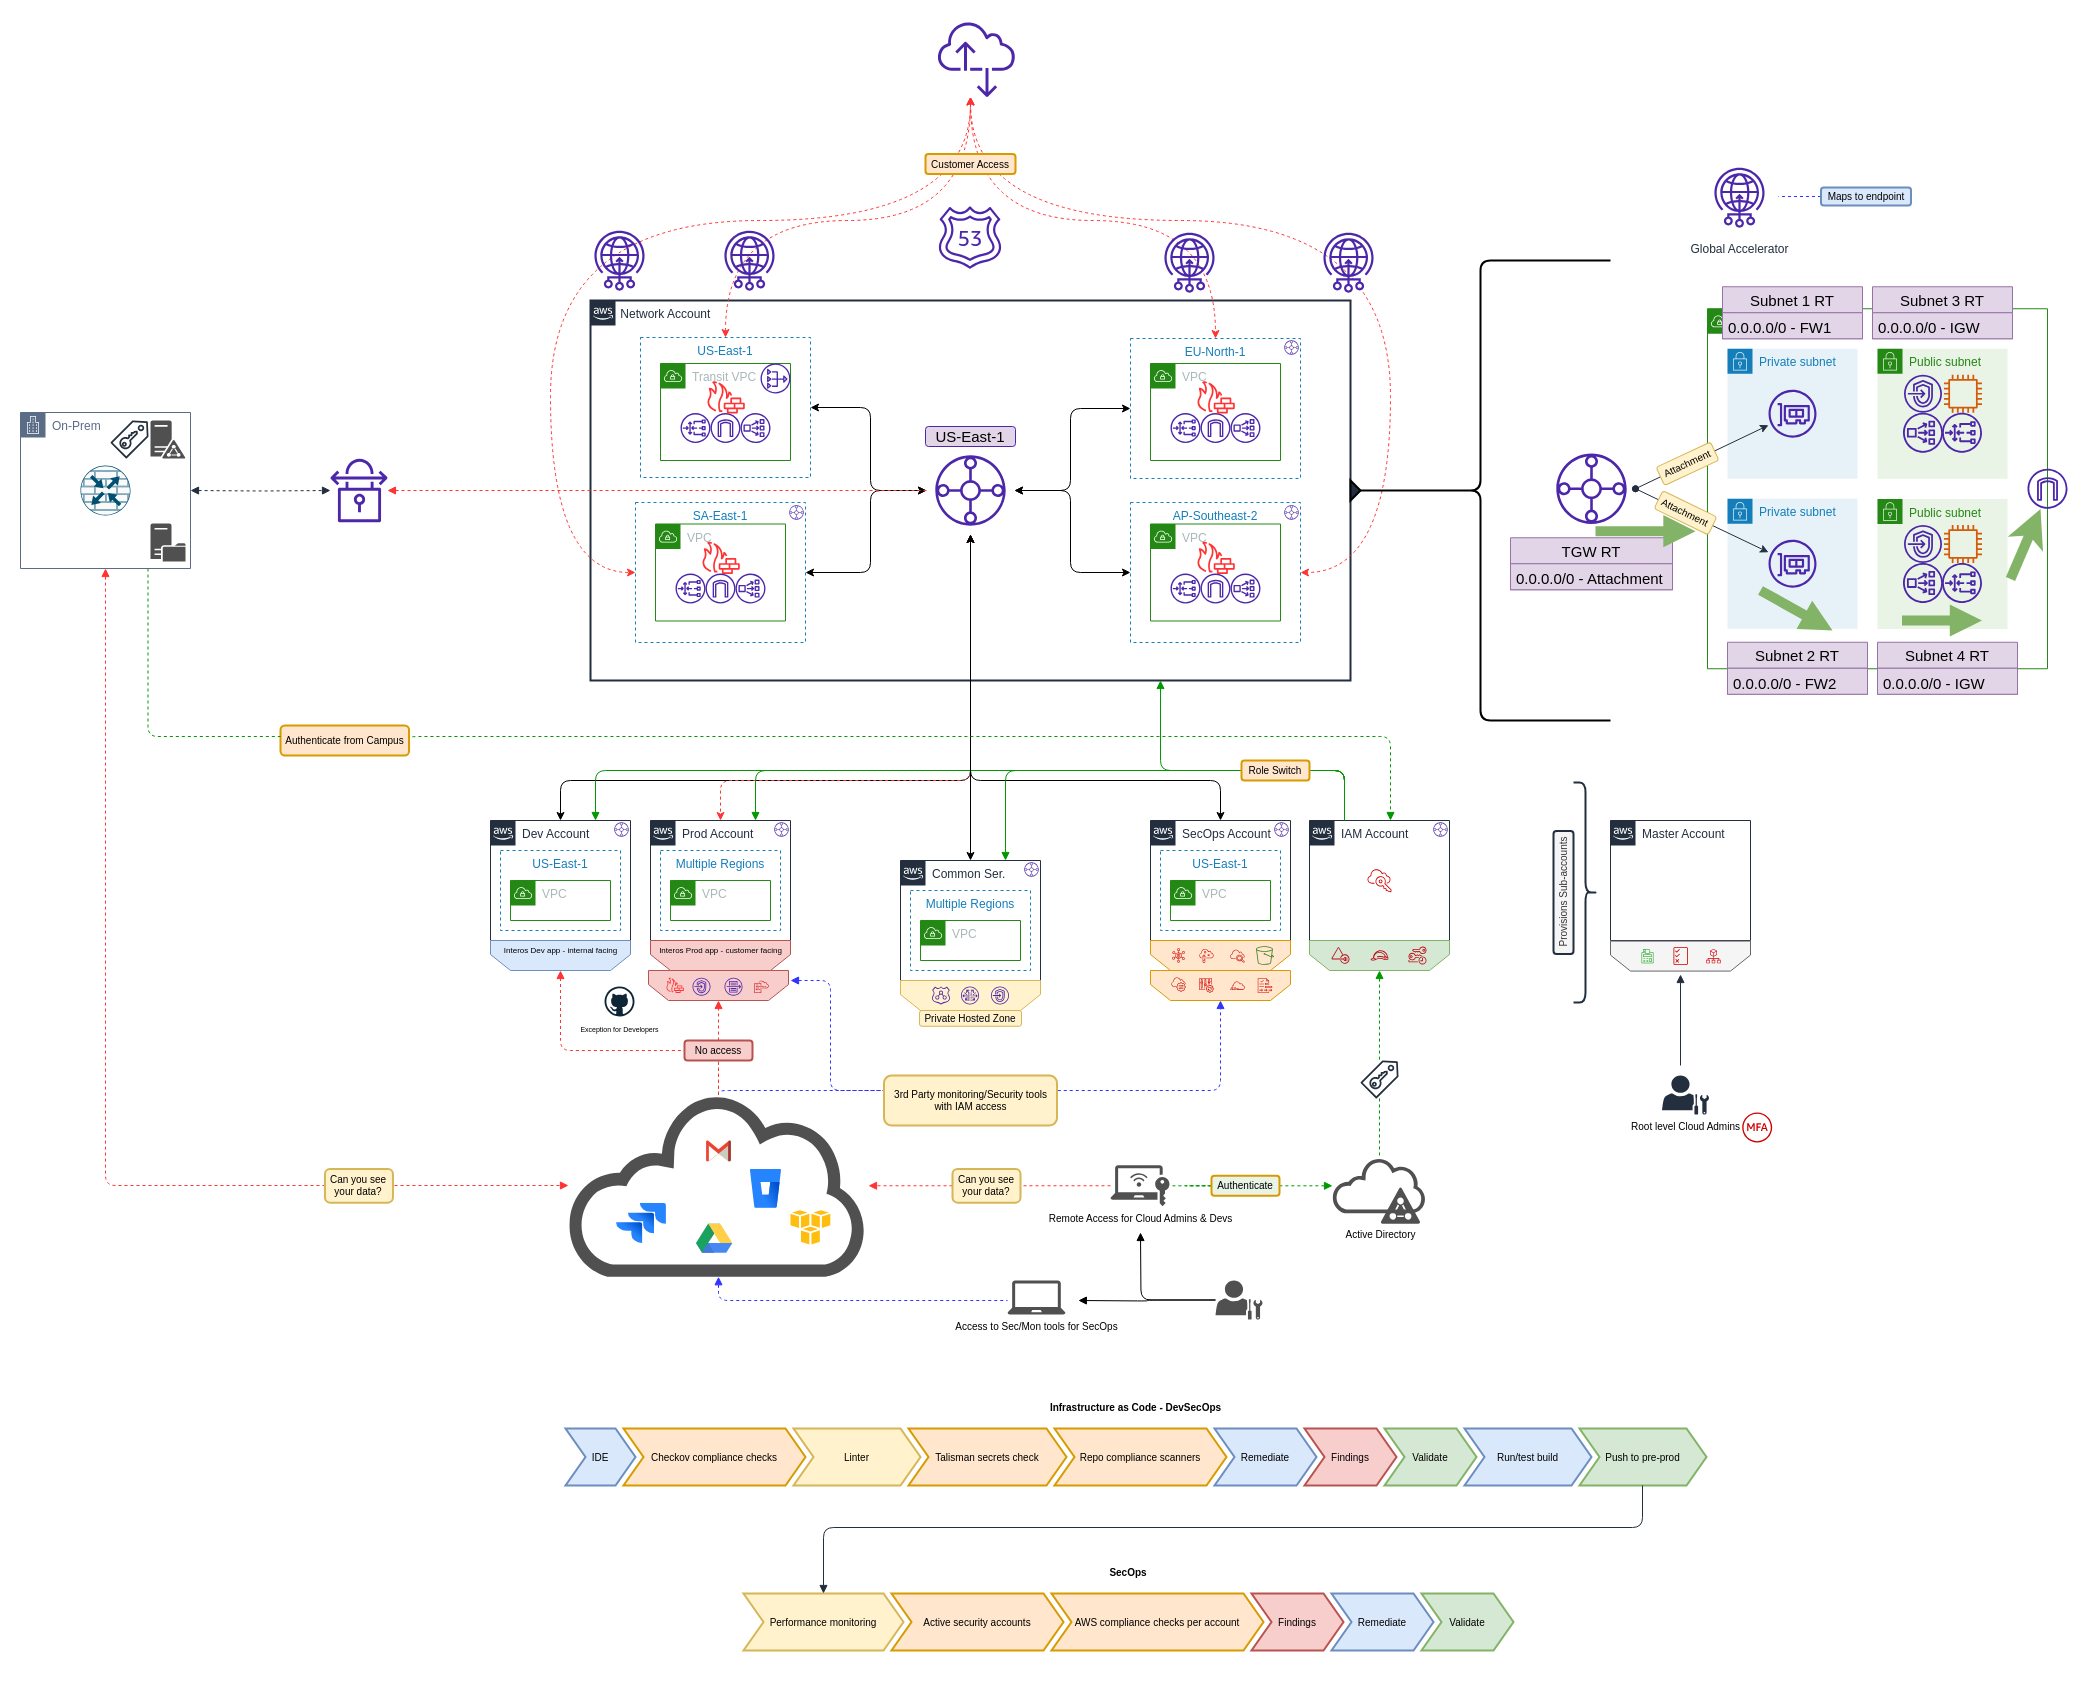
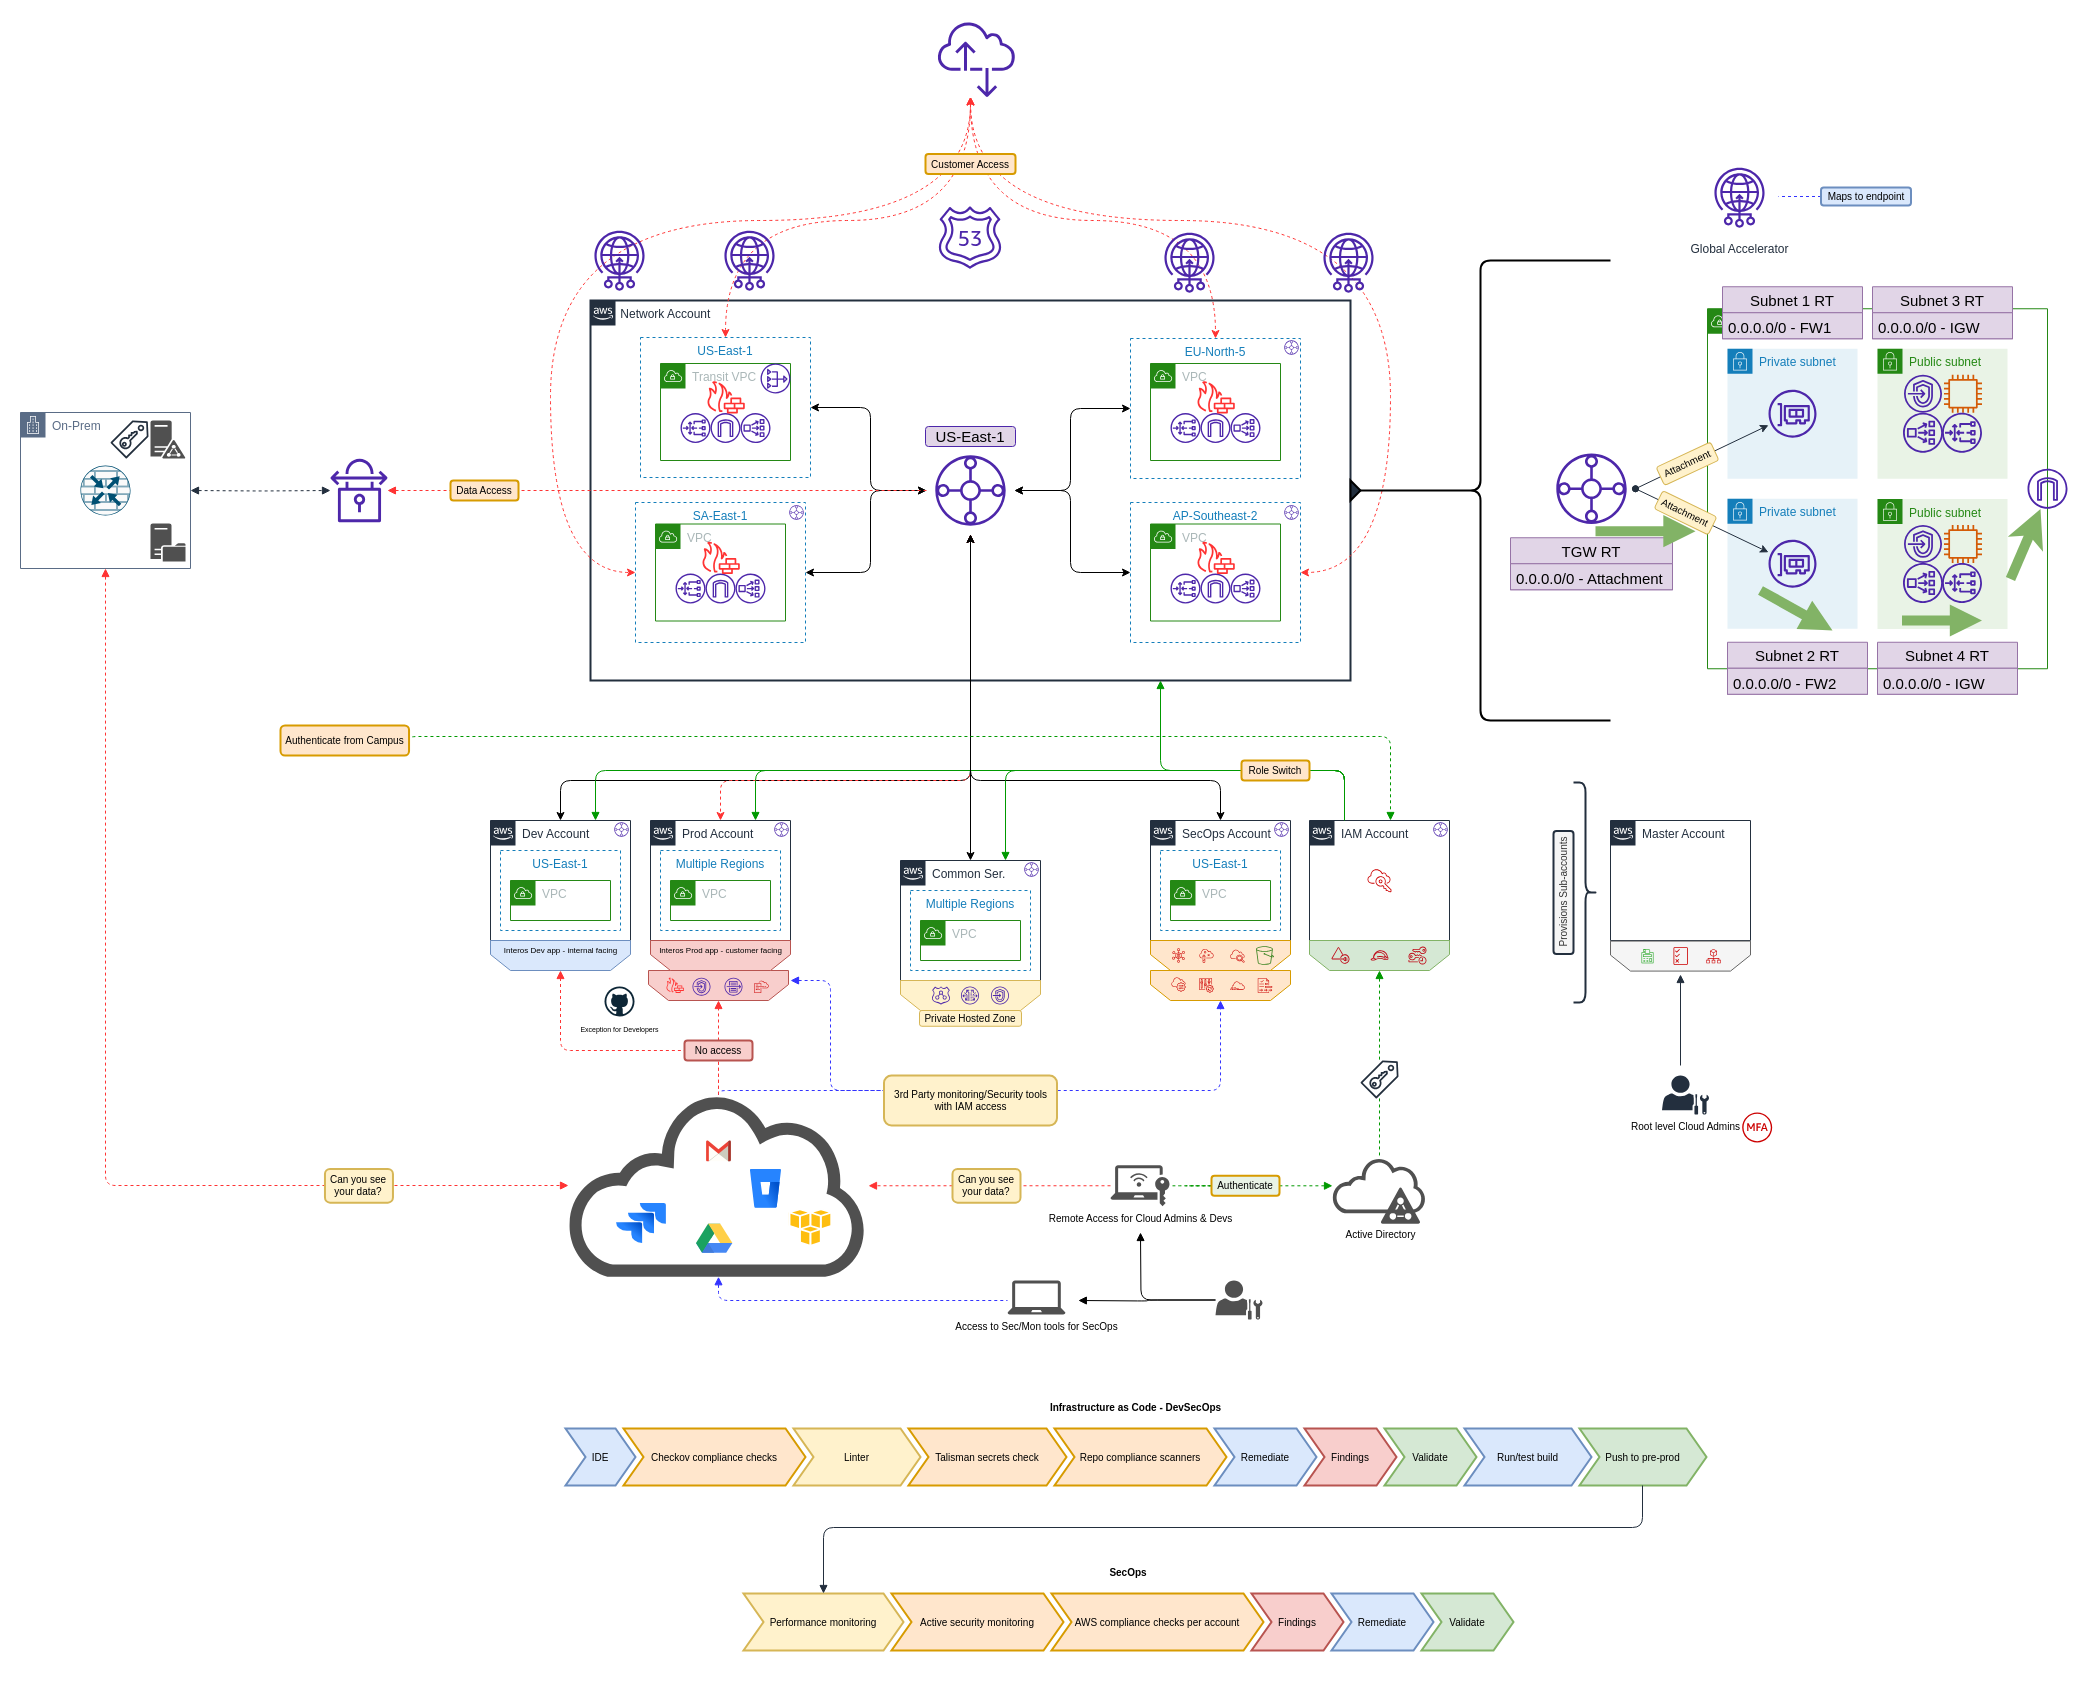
(1215, 352) -> (1215, 352)
none -> (485, 491)
(148, 714) -> none
(977, 1622) -> (977, 1622)
